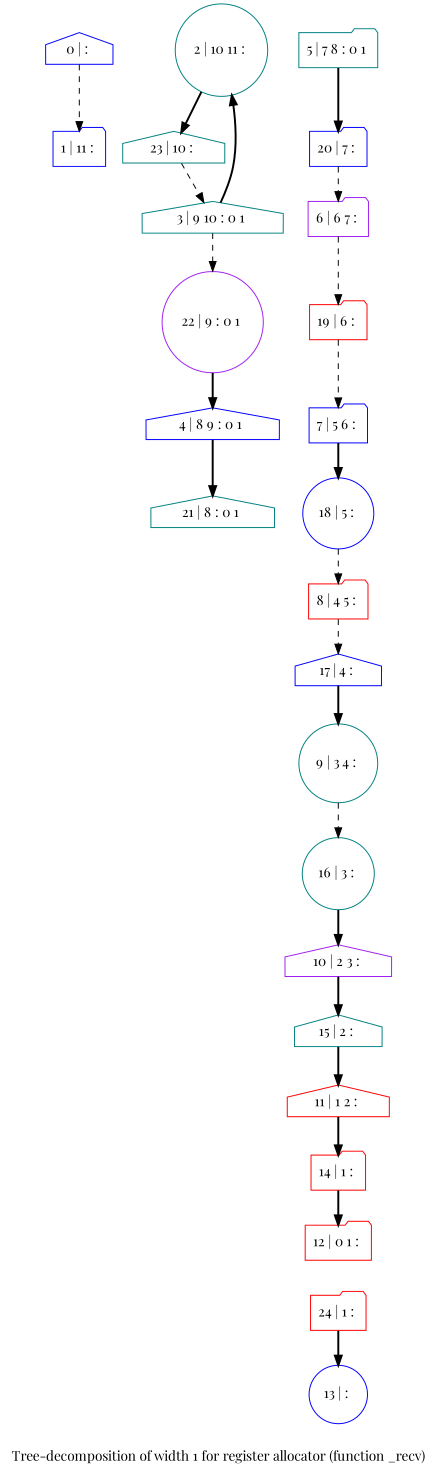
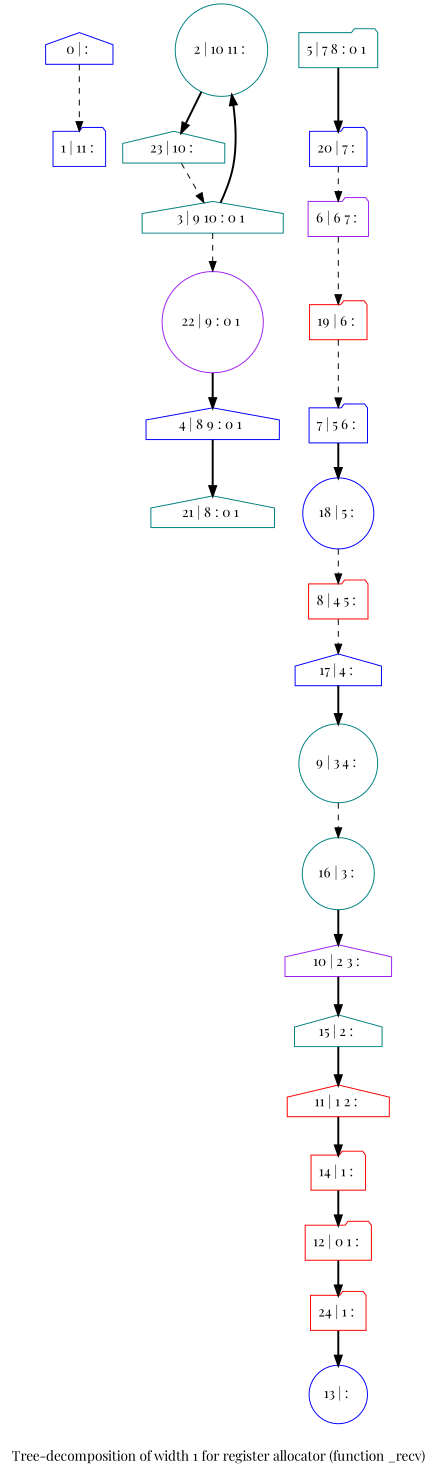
none -> (338, 1273)
